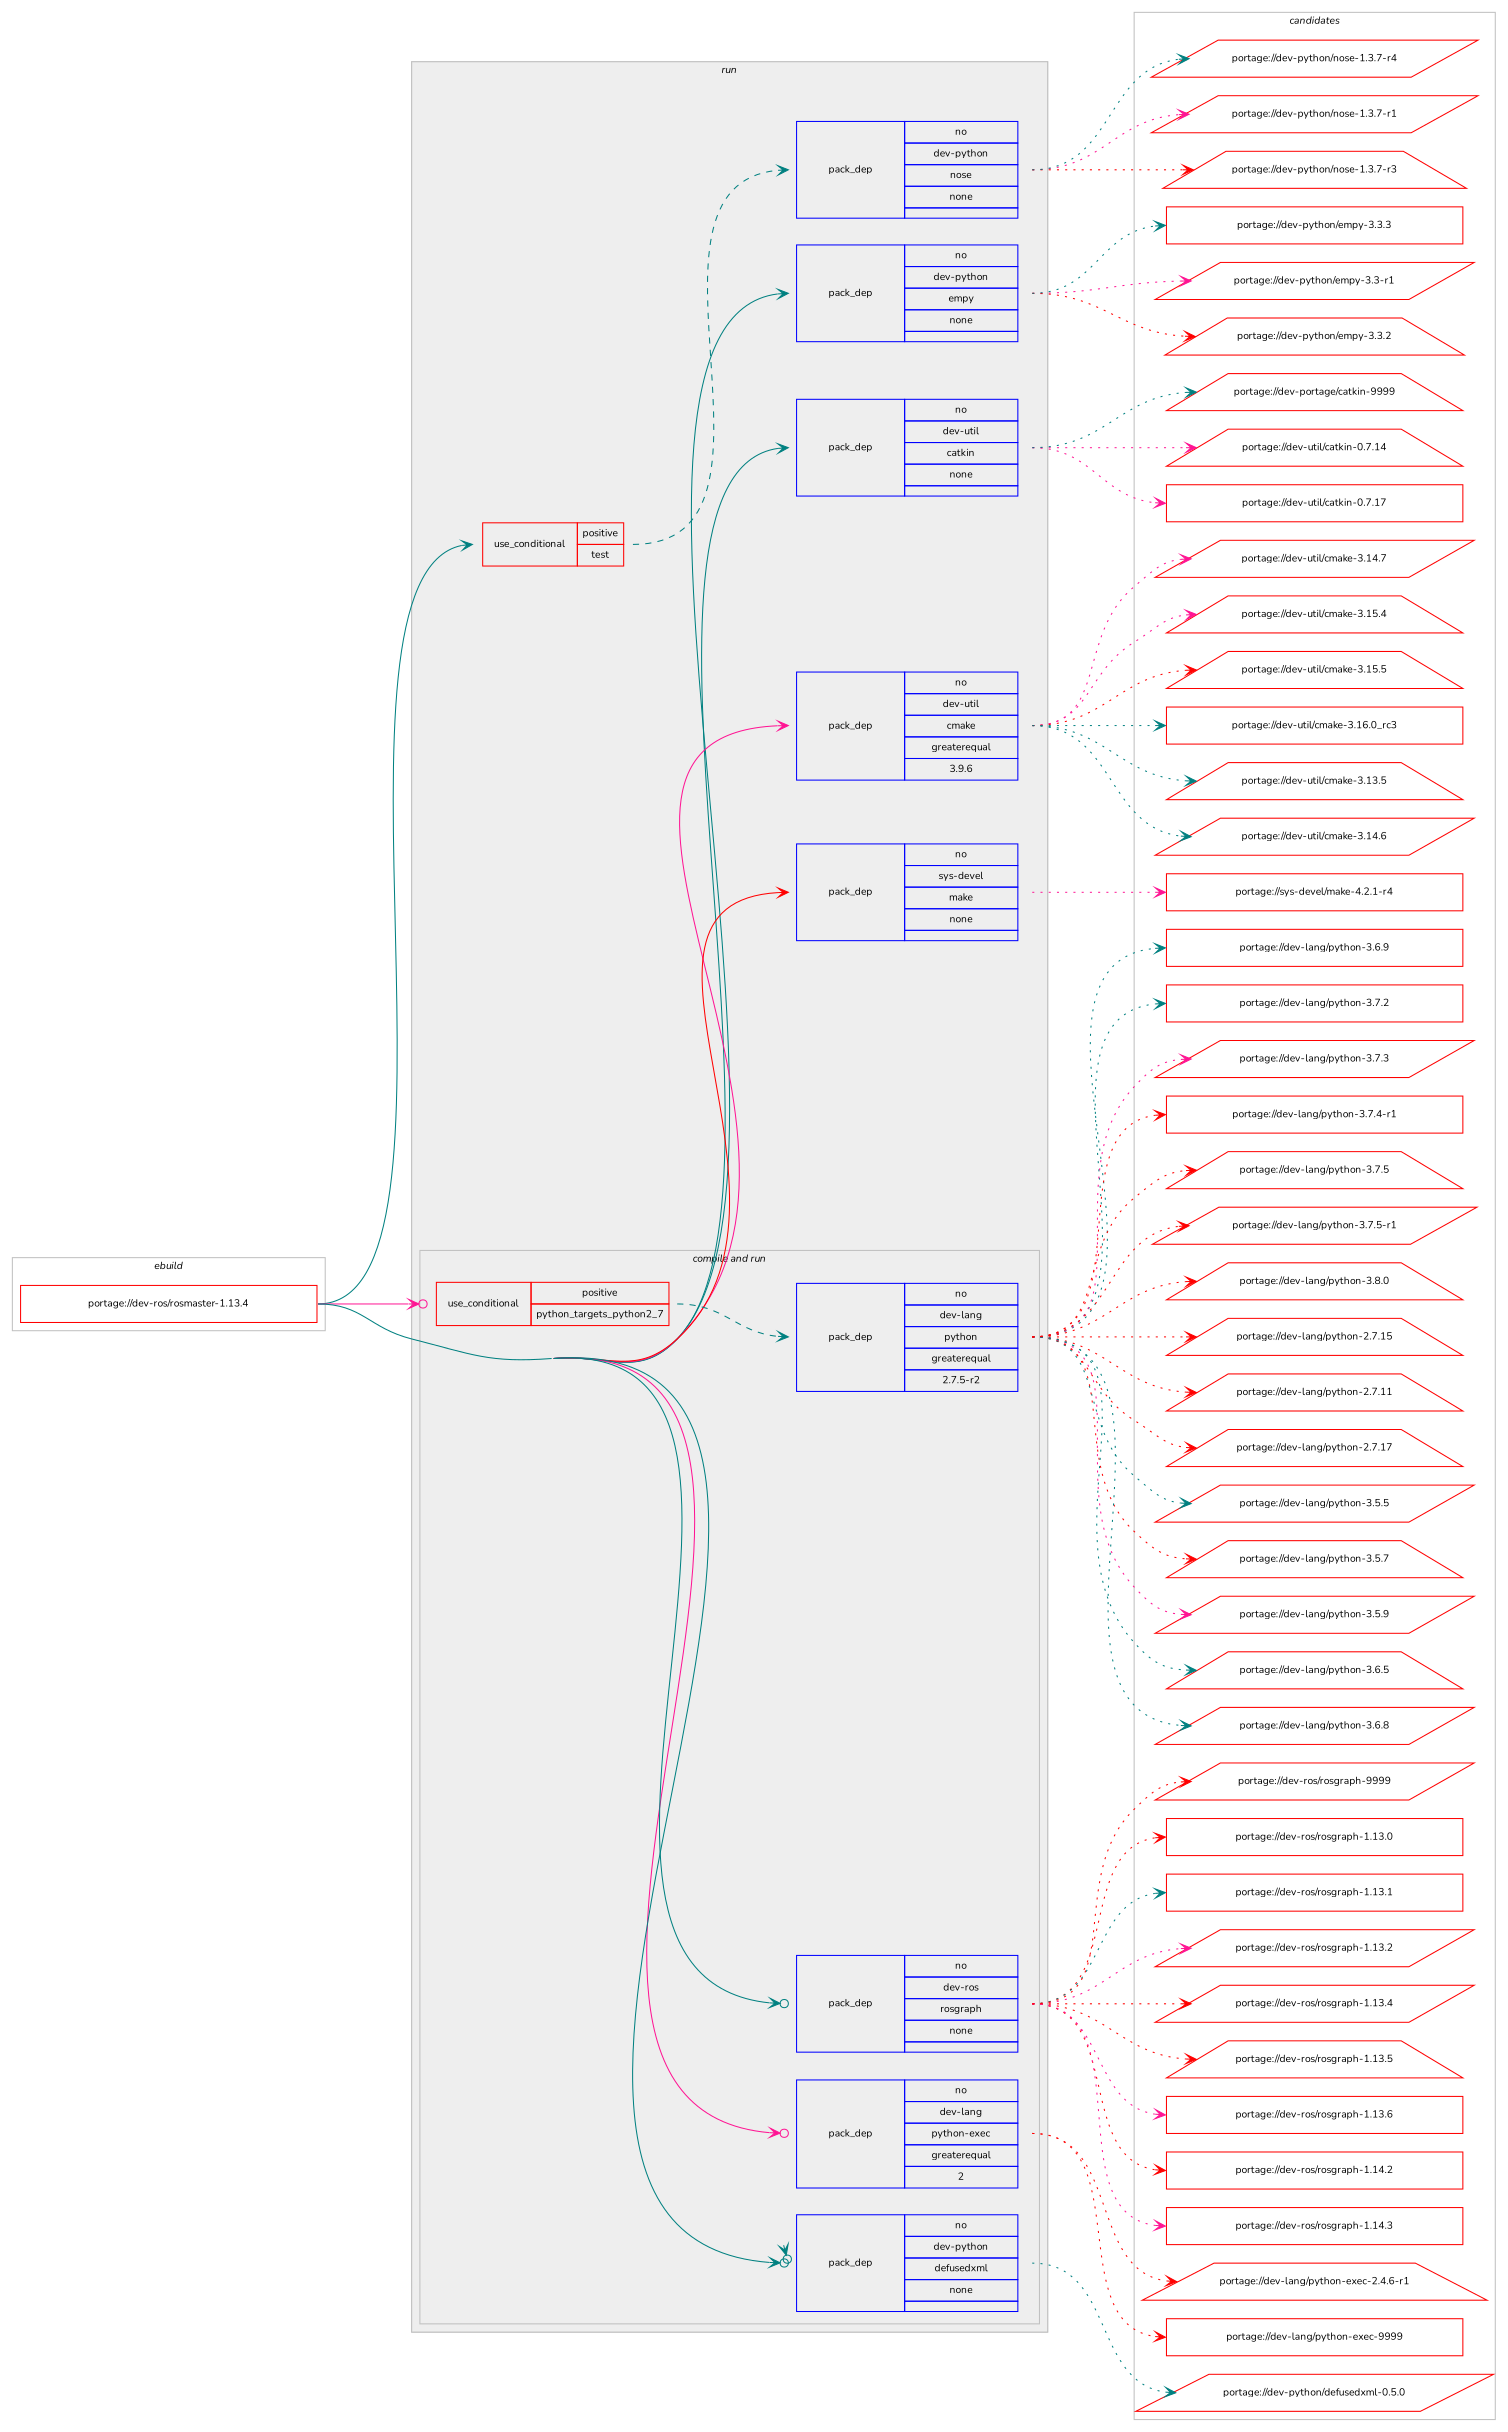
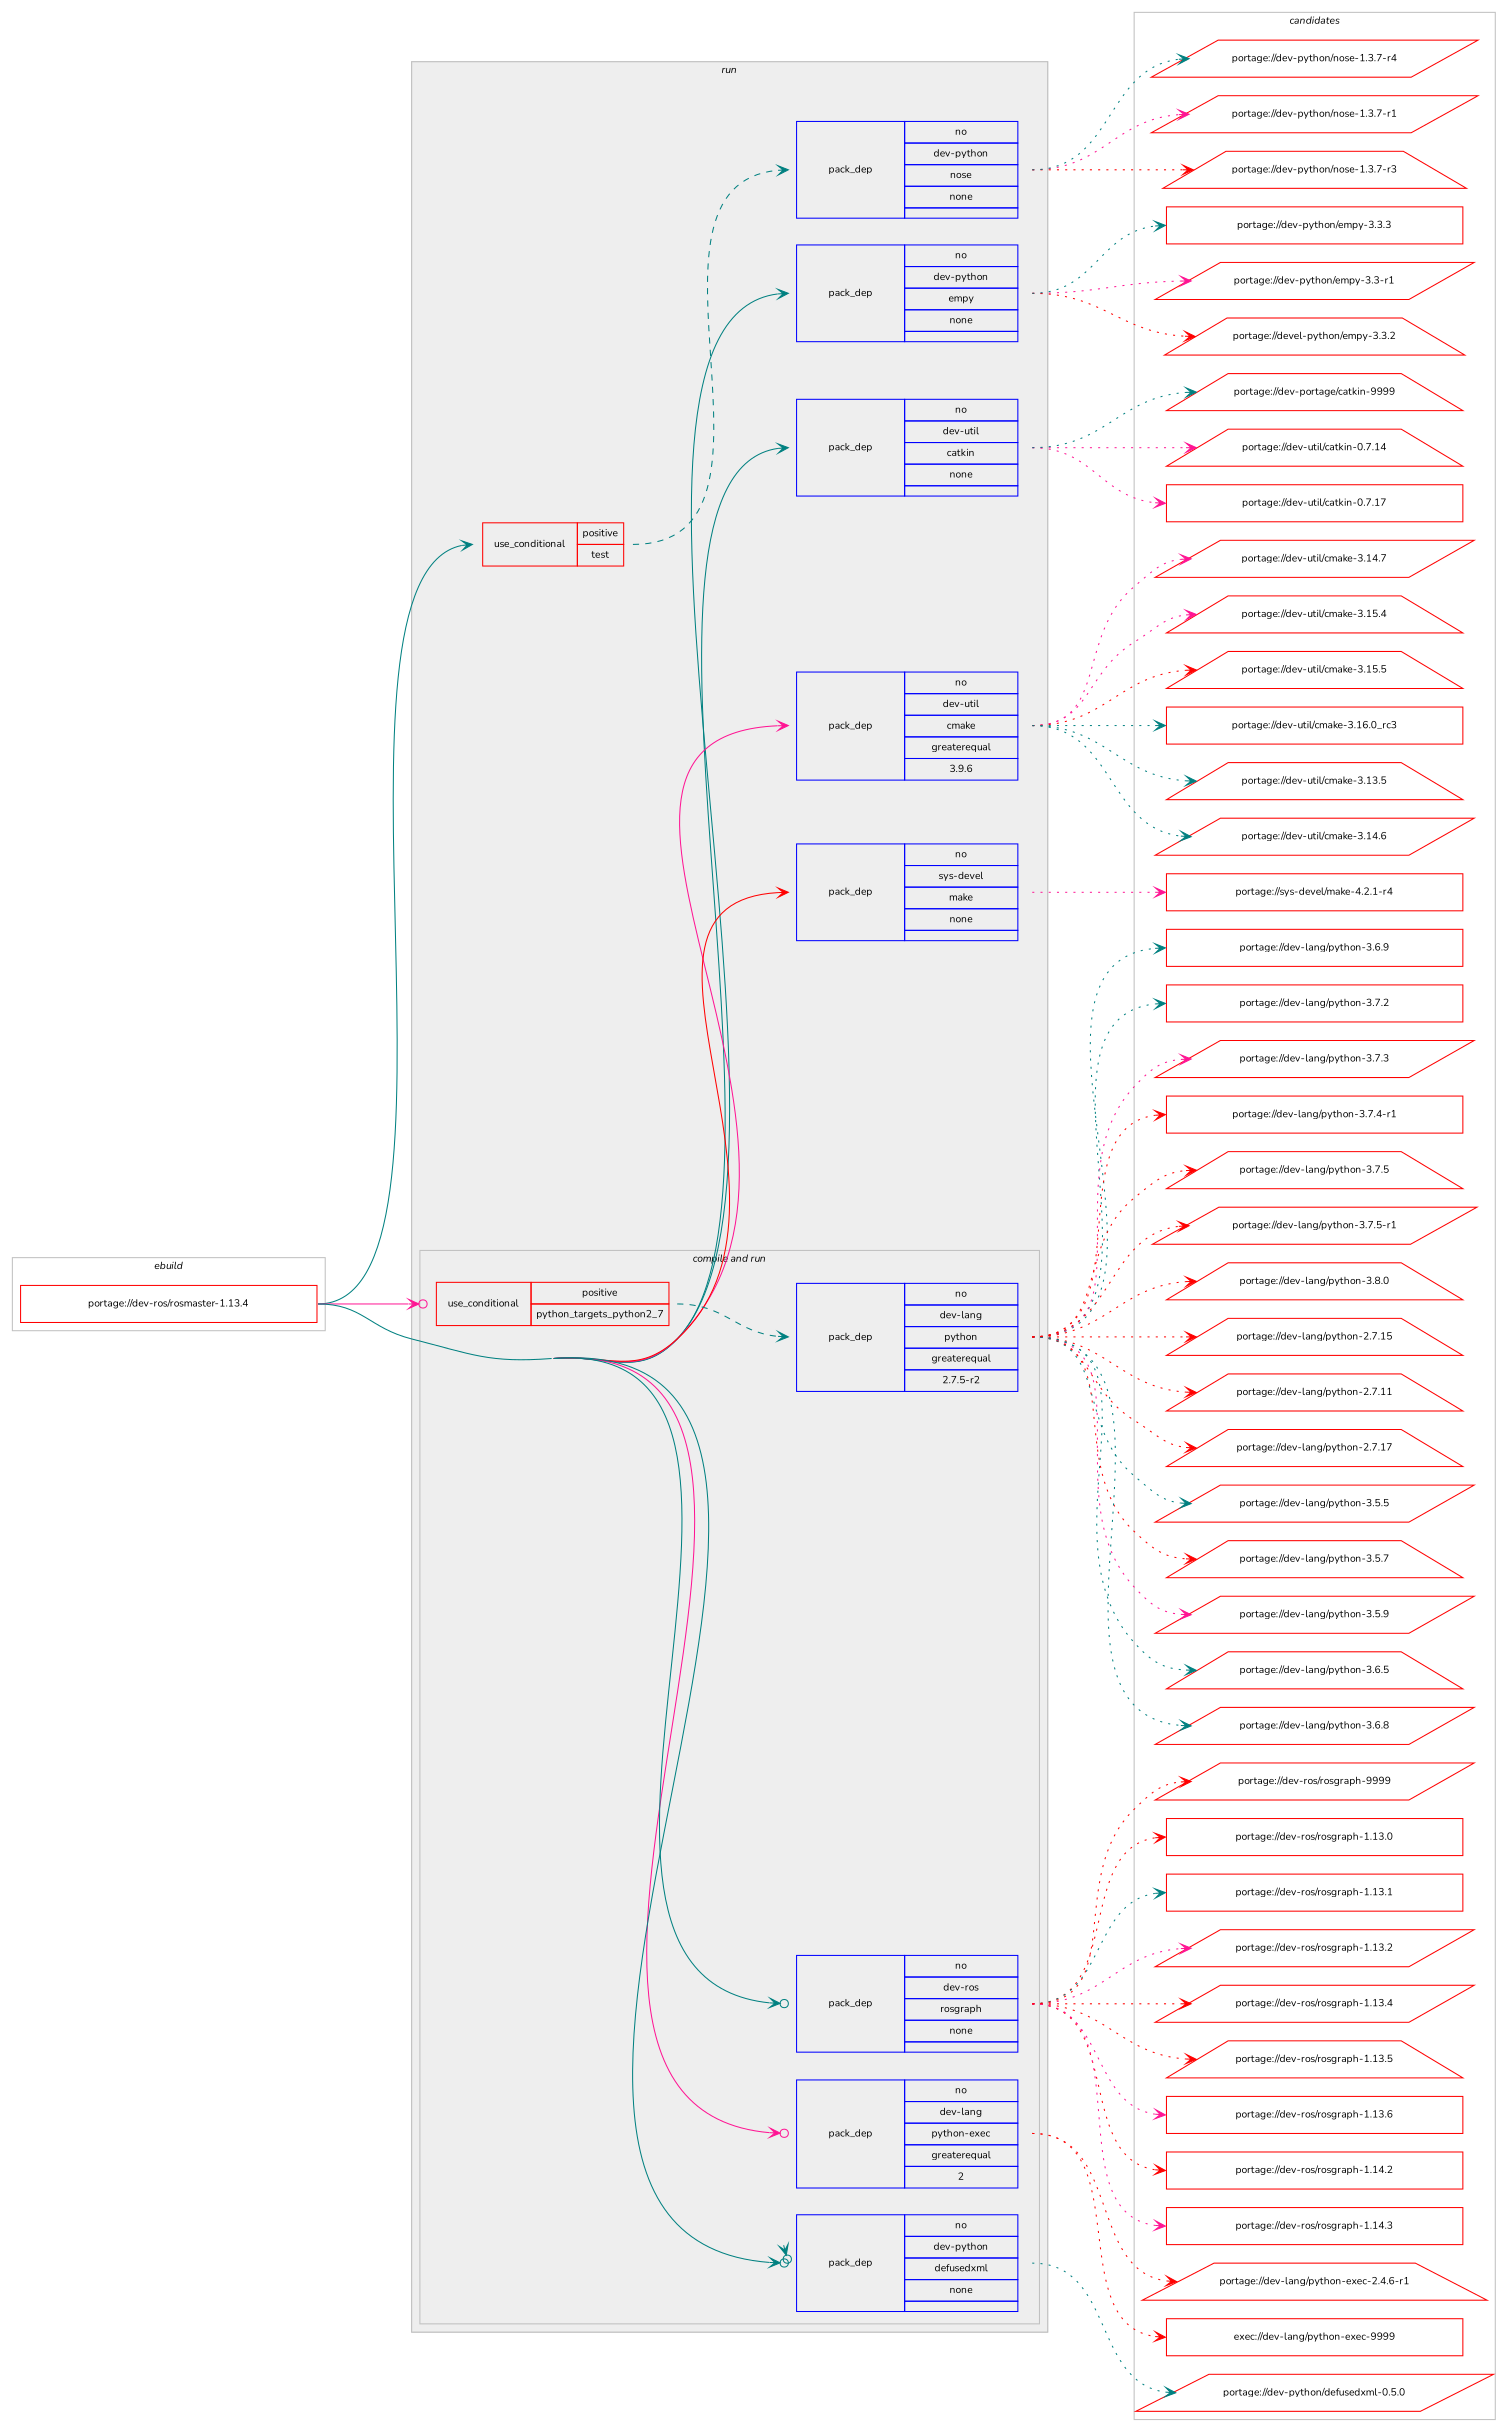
(1315, 337) -> (1315, 337)
(1315, 2337) -> (1315, 2337)
